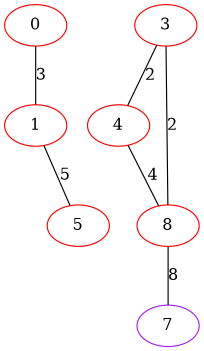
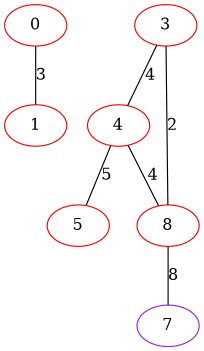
(151, 75) -> (151, 75)
(57, 175) -> (98, 176)
